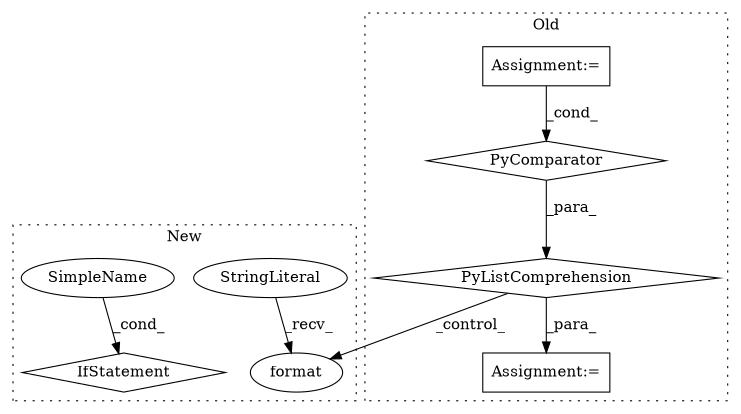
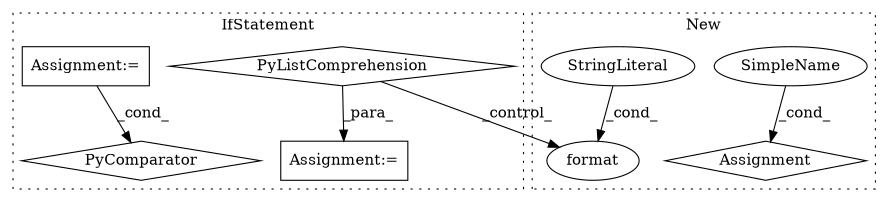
(546, 26) -> (268, 26)
(546, 214) -> none
(309, 325) -> (632, 113)
(124, 373) -> (766, 161)
